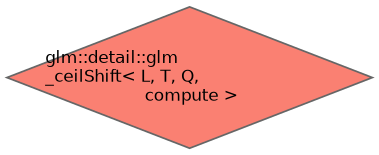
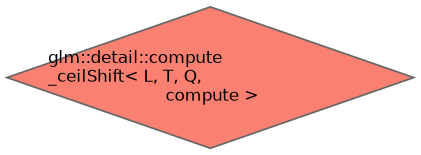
(190, 78) -> (210, 78)
